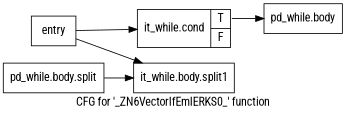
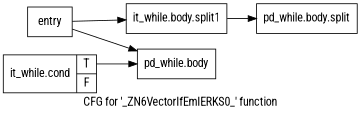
(102, 30) -> (101, 39)
(115, 78) -> (238, 19)
